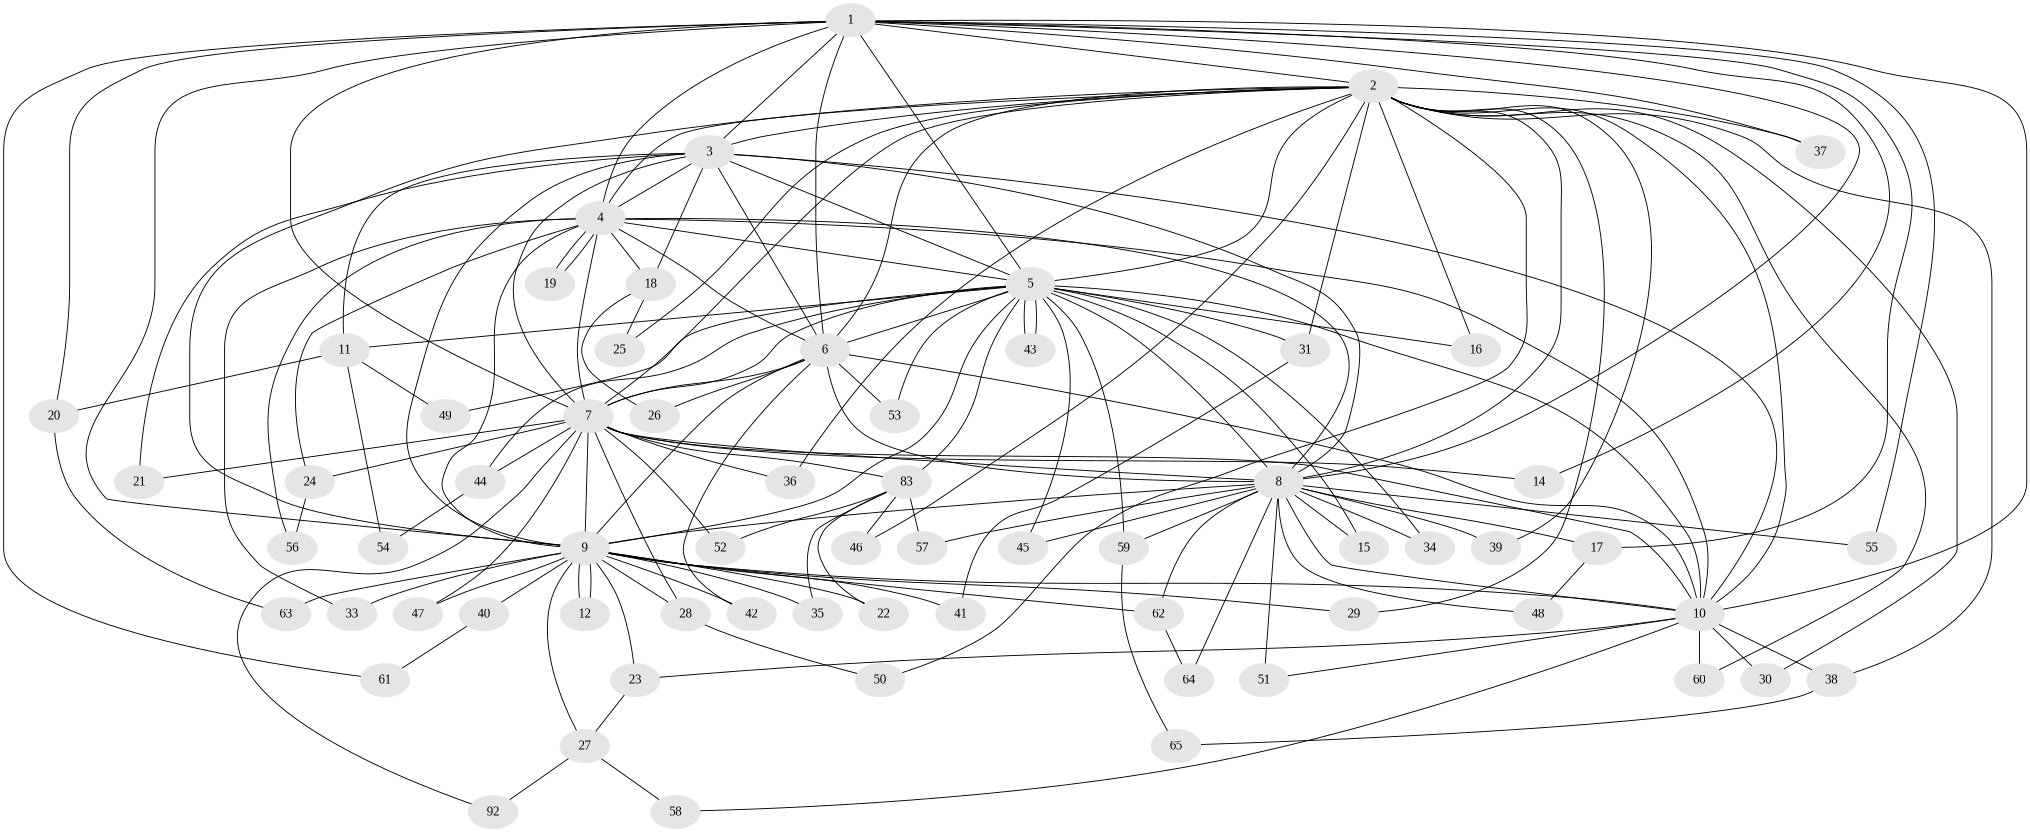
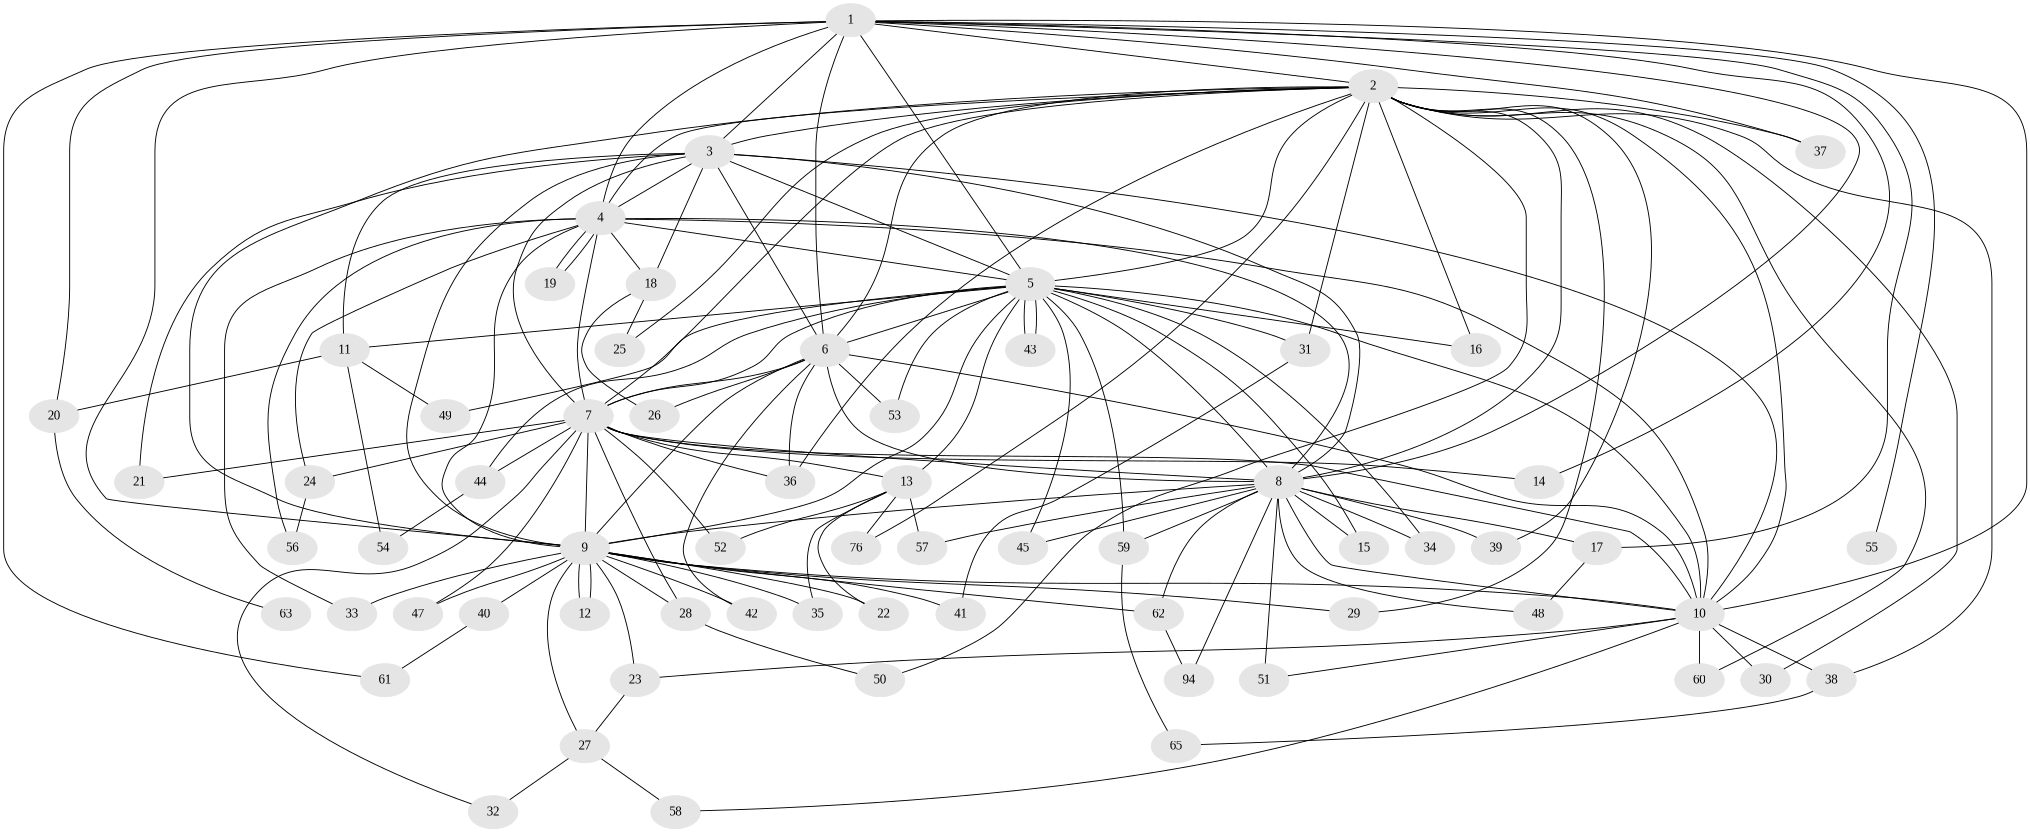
(343, 94) -> none
(710, 287) -> (793, 413)
(907, 482) -> (907, 482)
(1589, 517) -> none
(856, 548) -> (856, 548)
(432, 575) -> none
(1189, 680) -> (1189, 680)
(493, 812) -> (493, 812)
